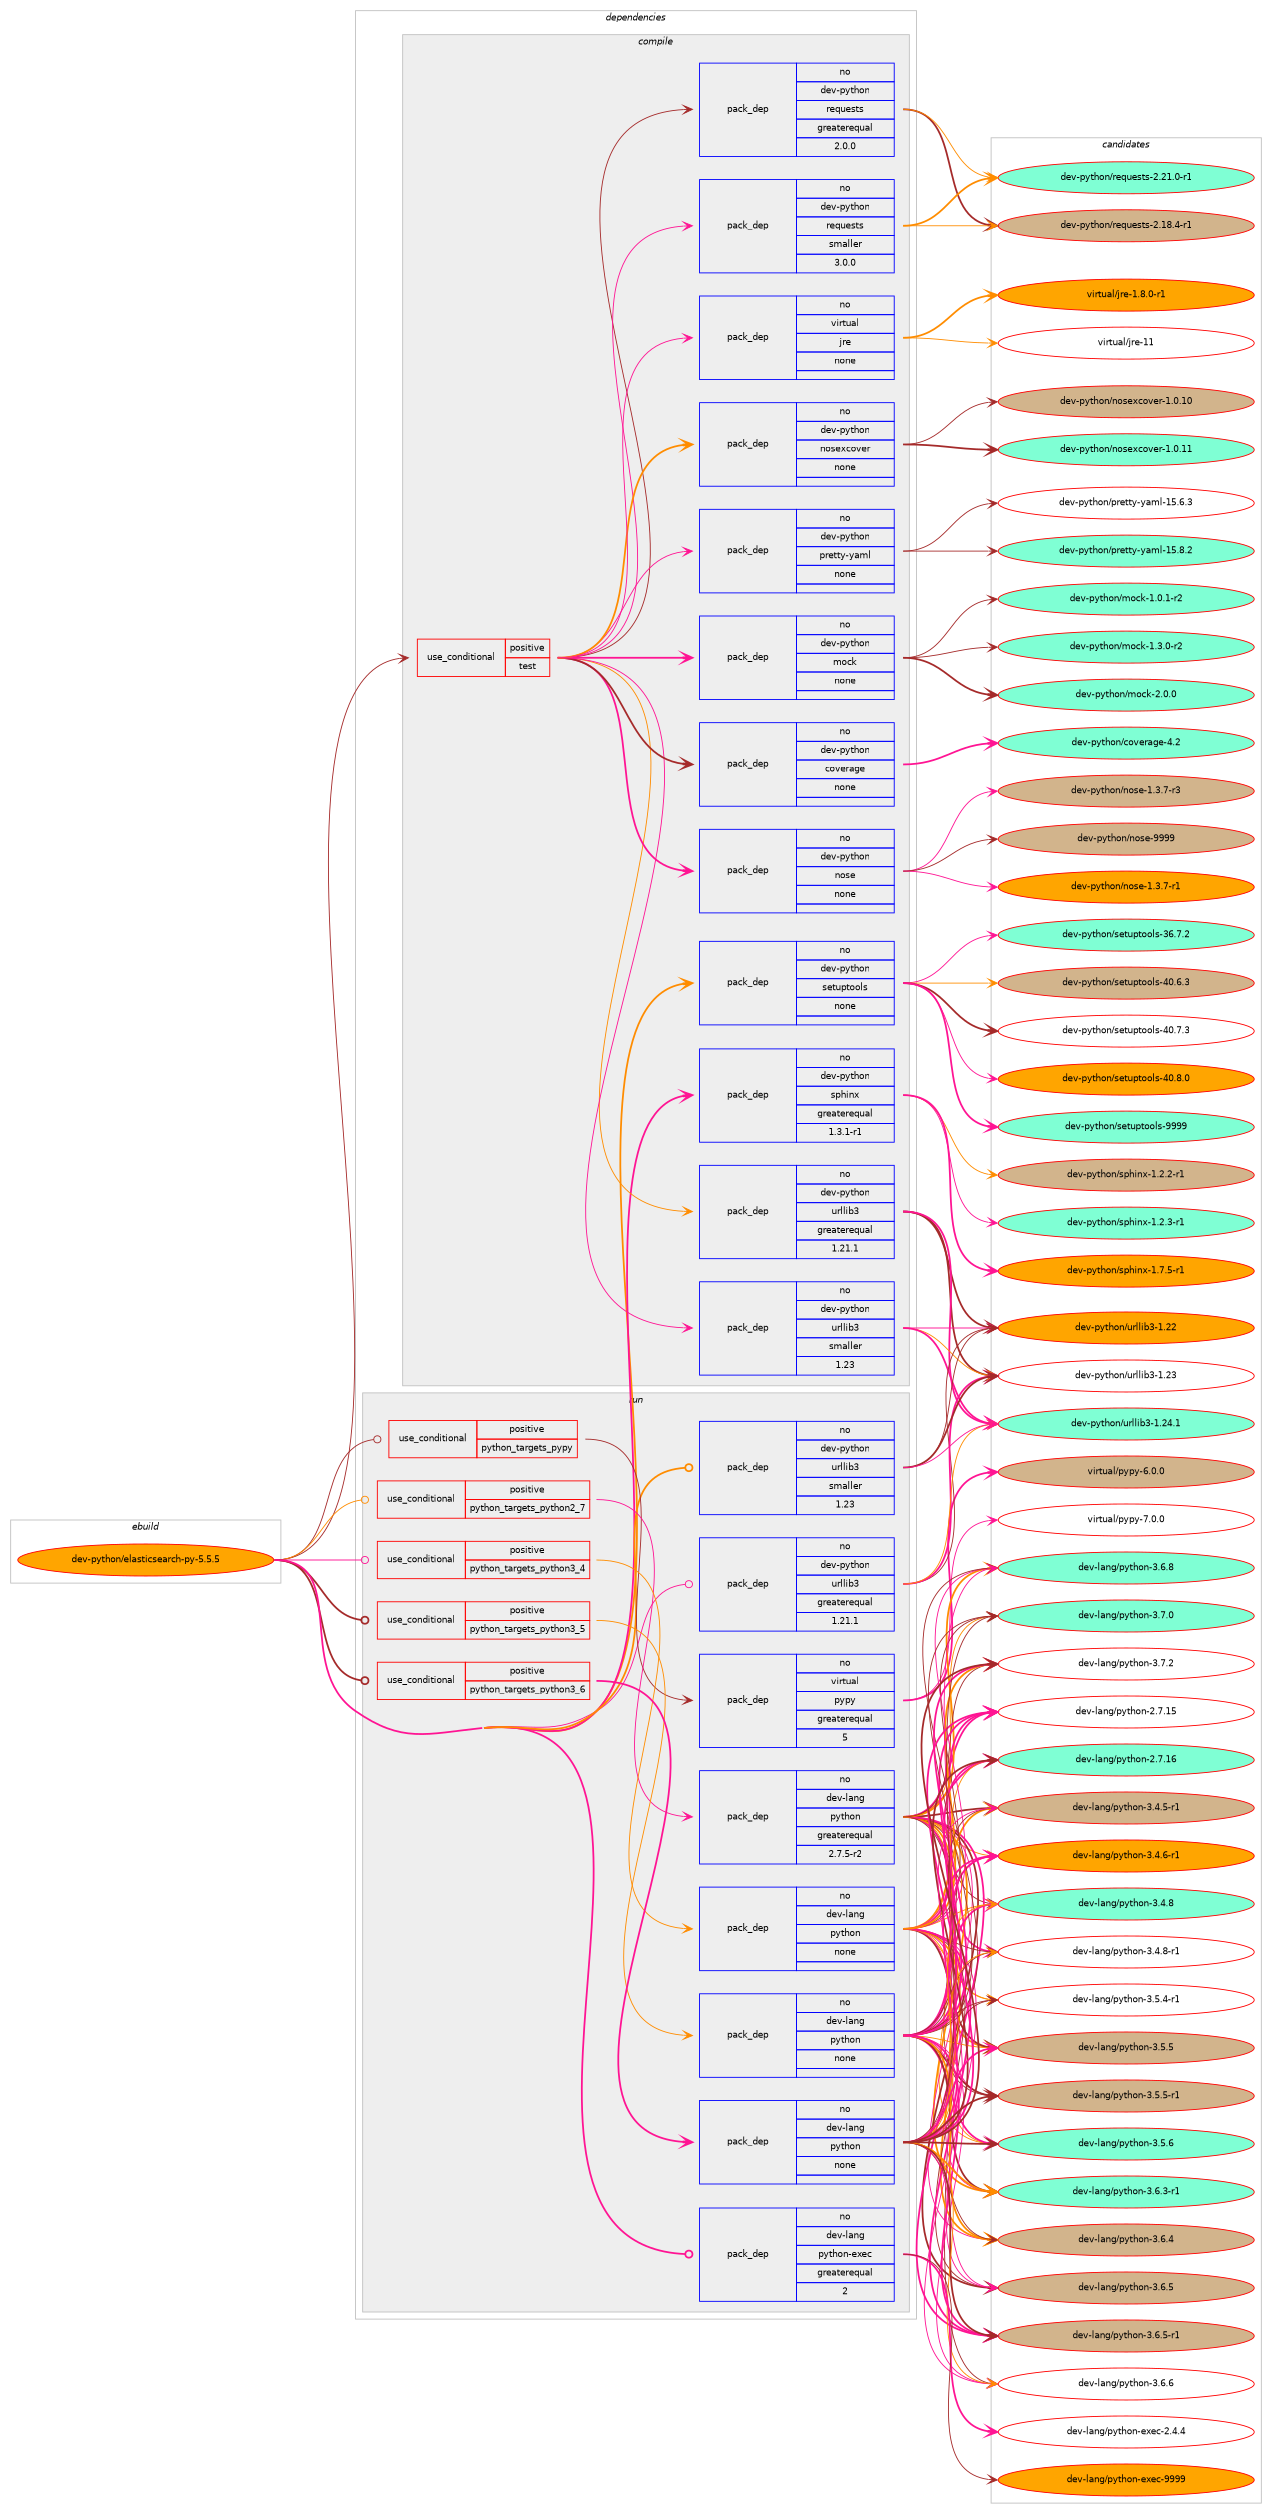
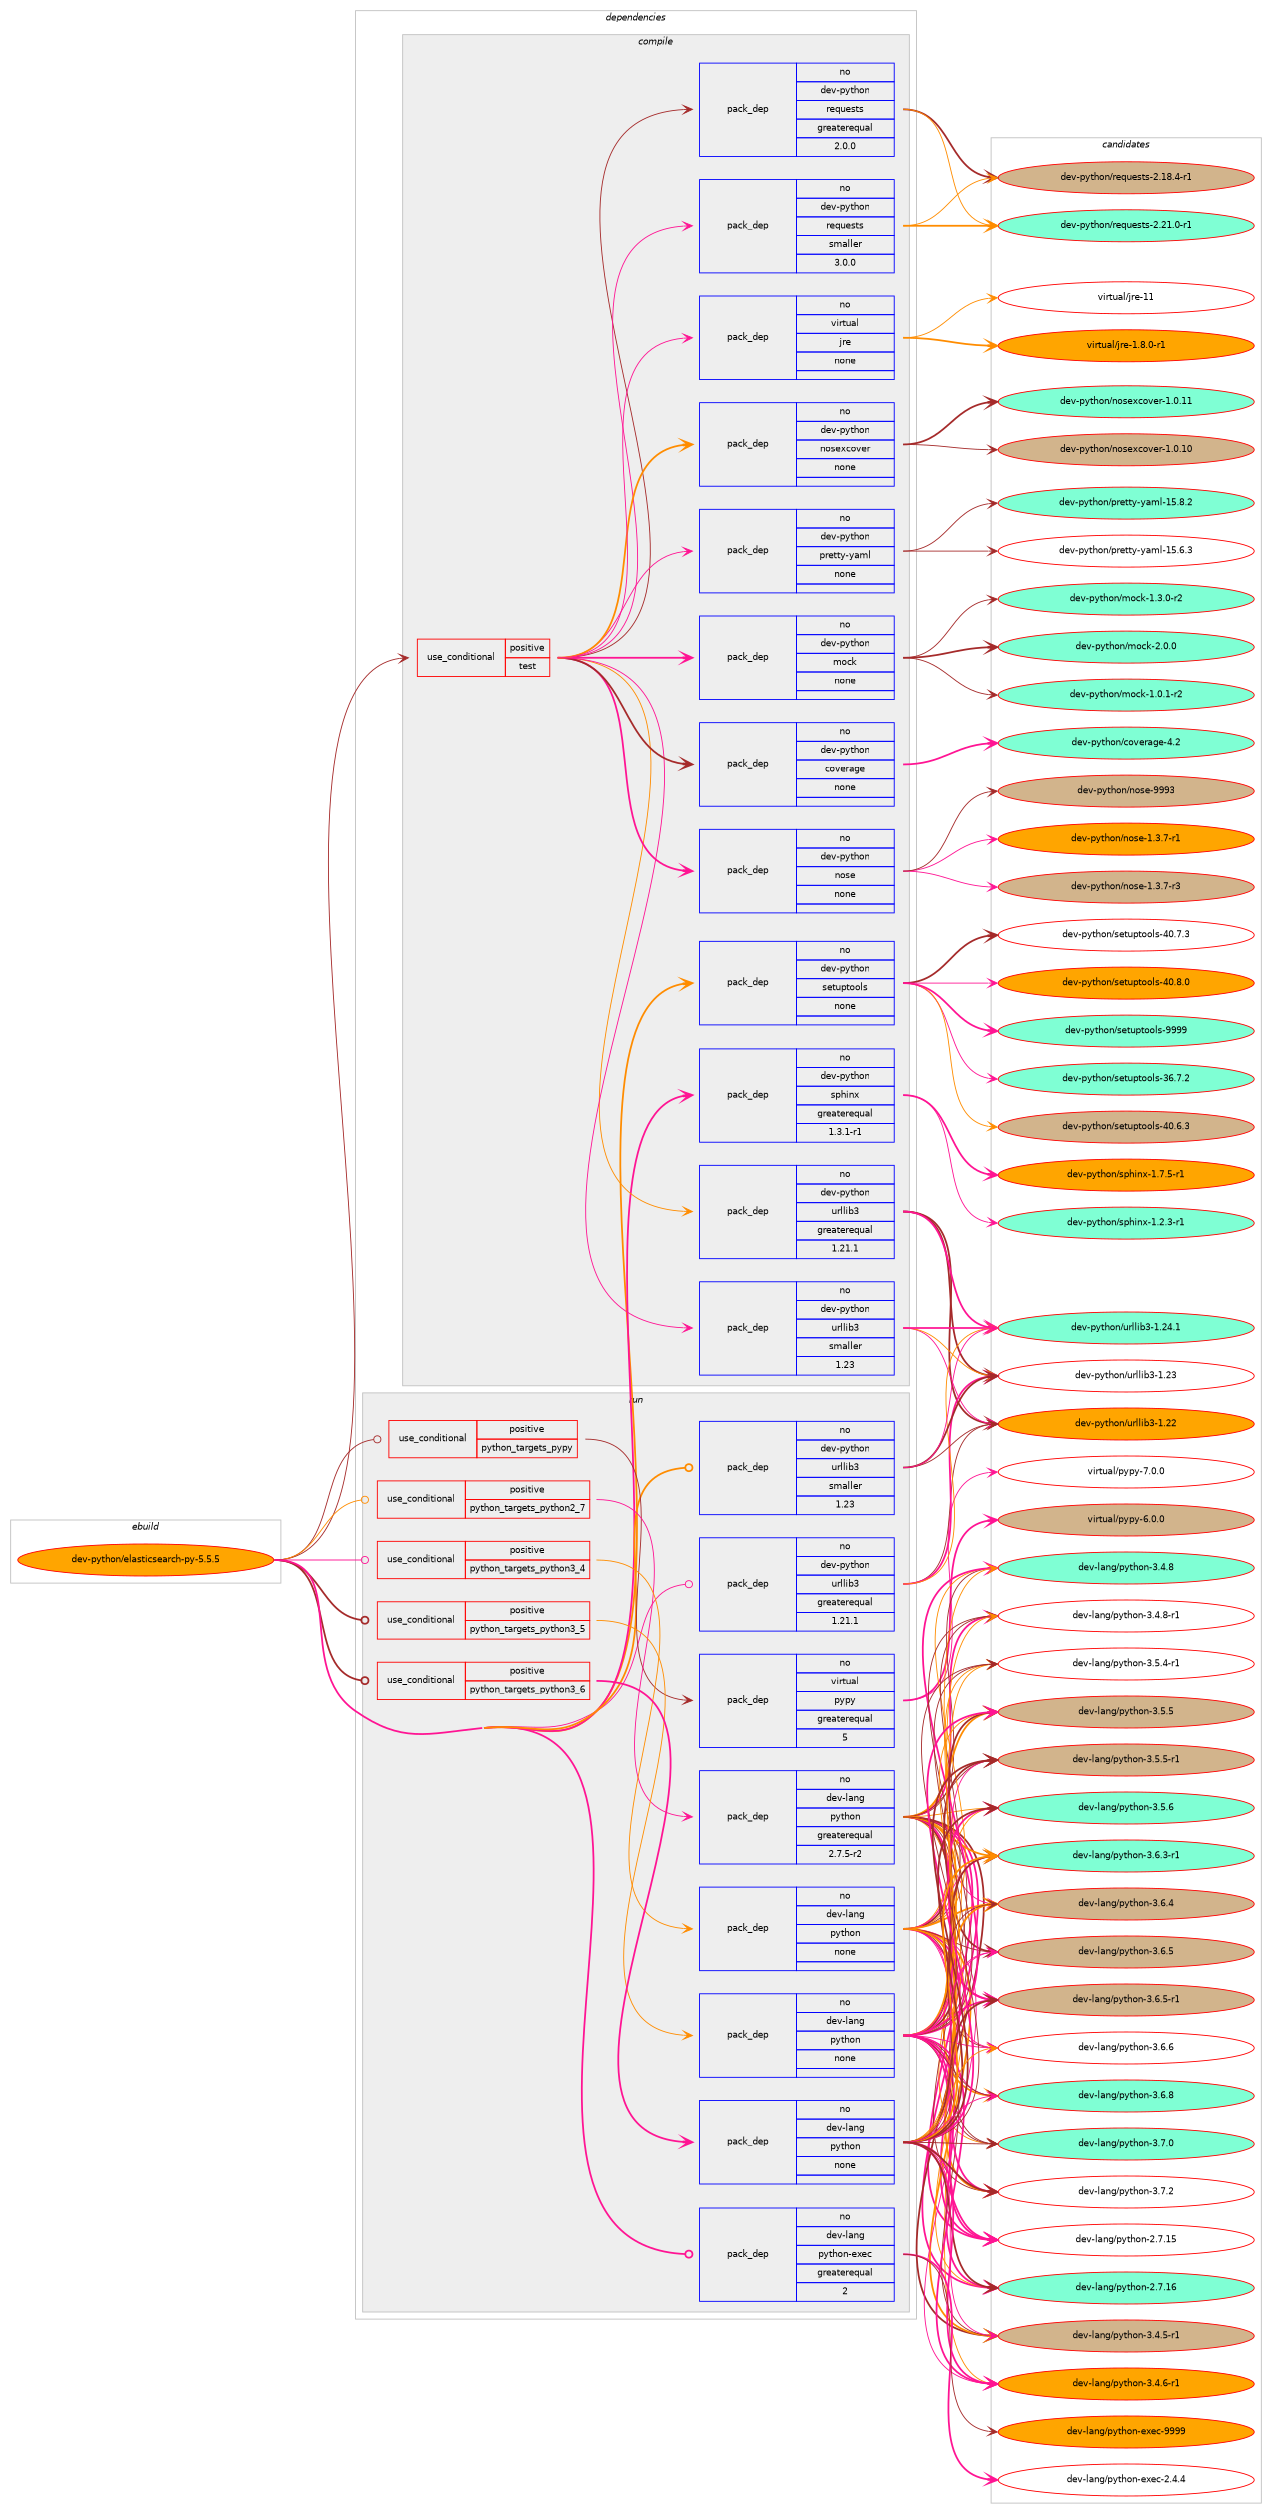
(1126, 839) -> (1126, 791)
(1126, 1175) -> none
